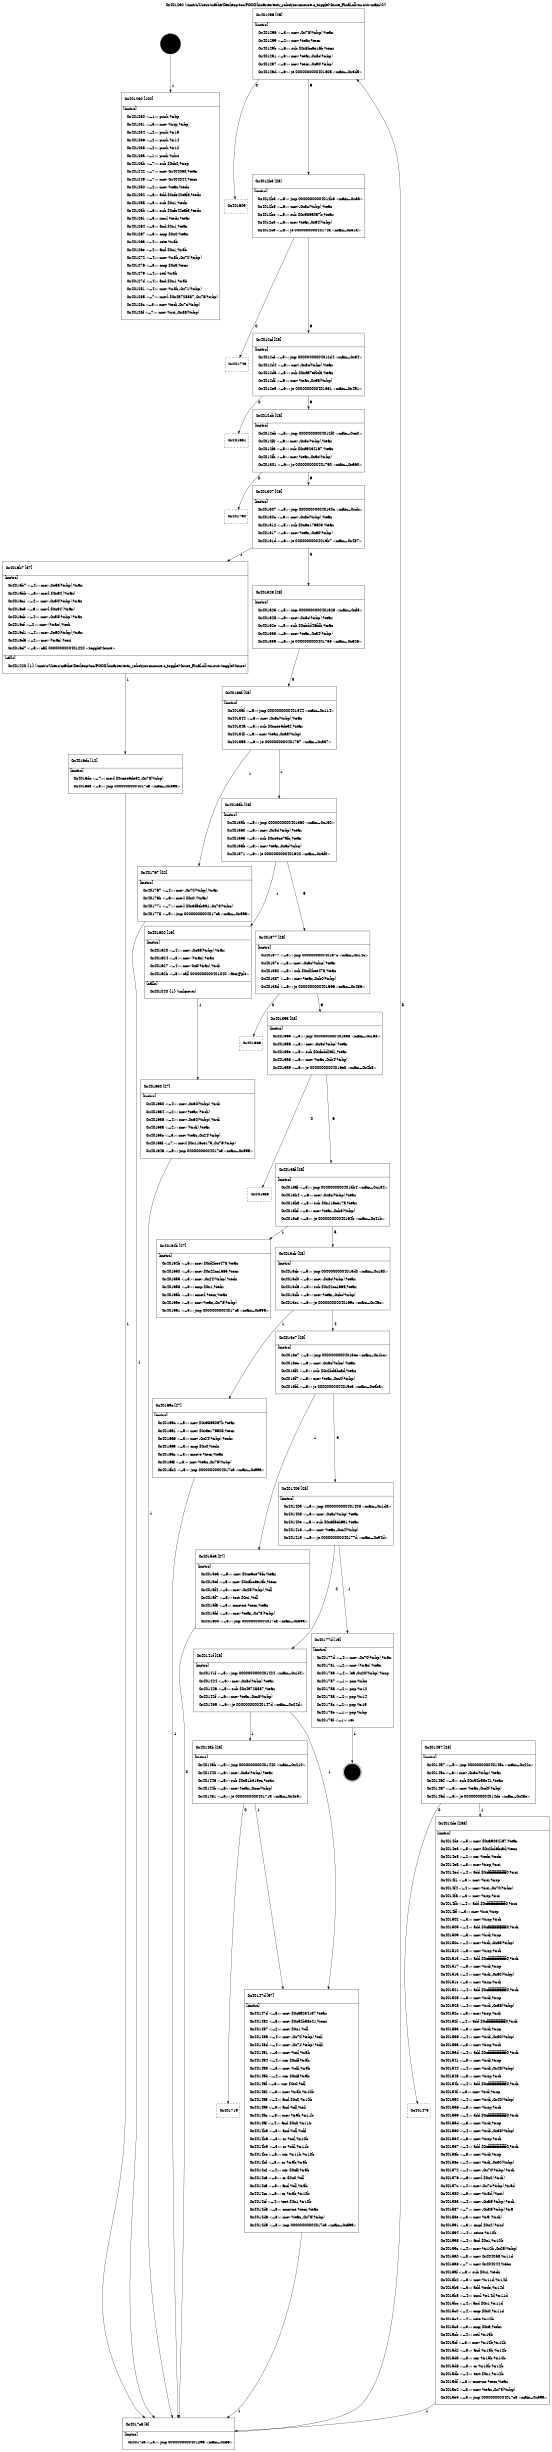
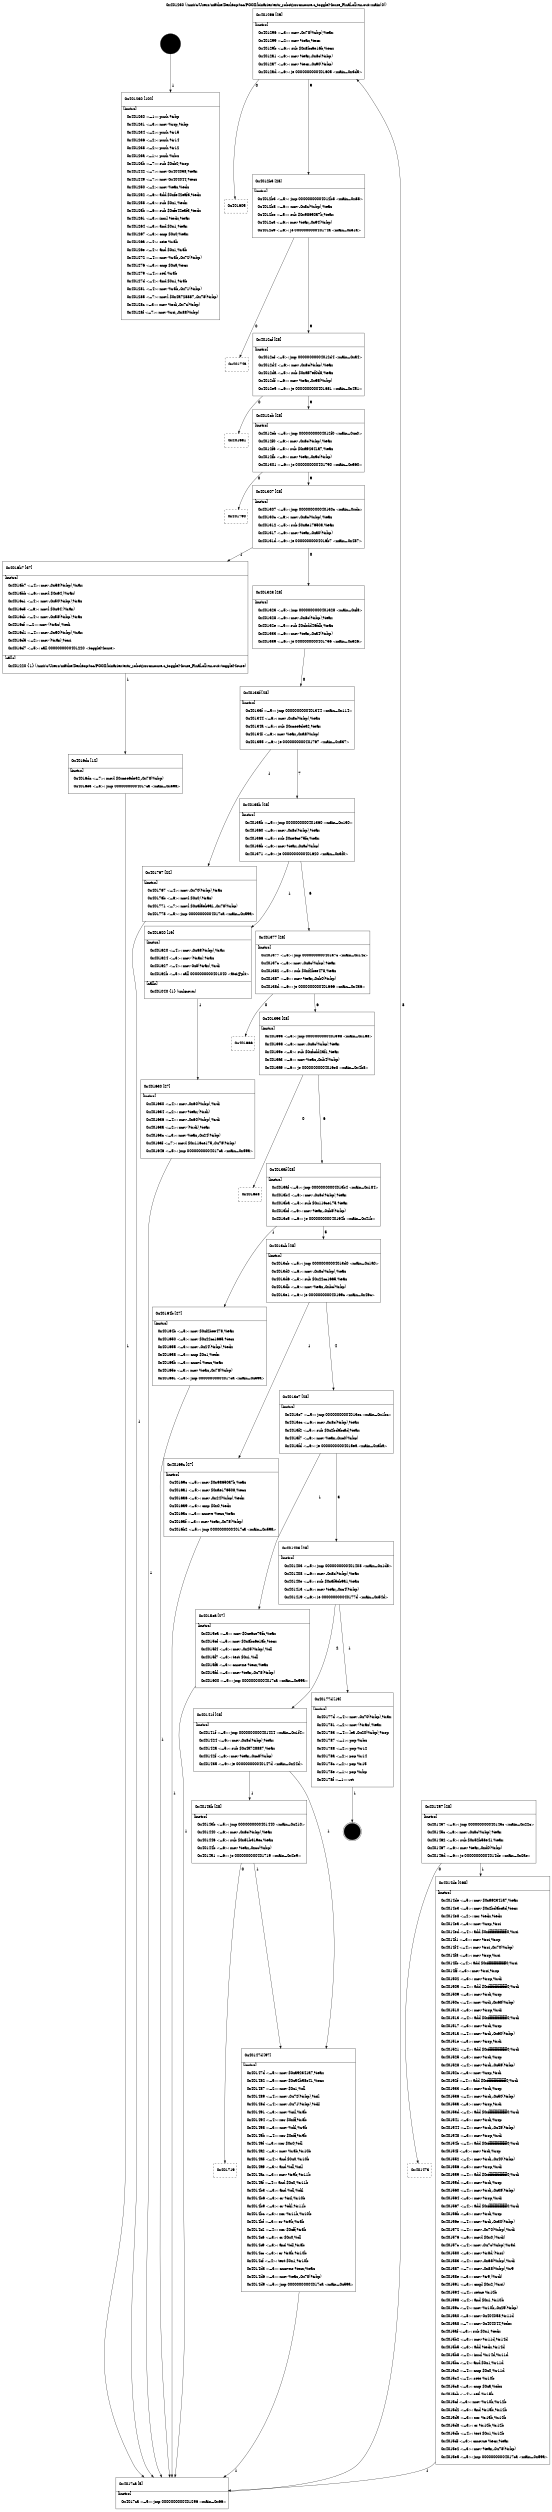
(186, 1772) -> (185, 1832)
none -> (160, 1928)
